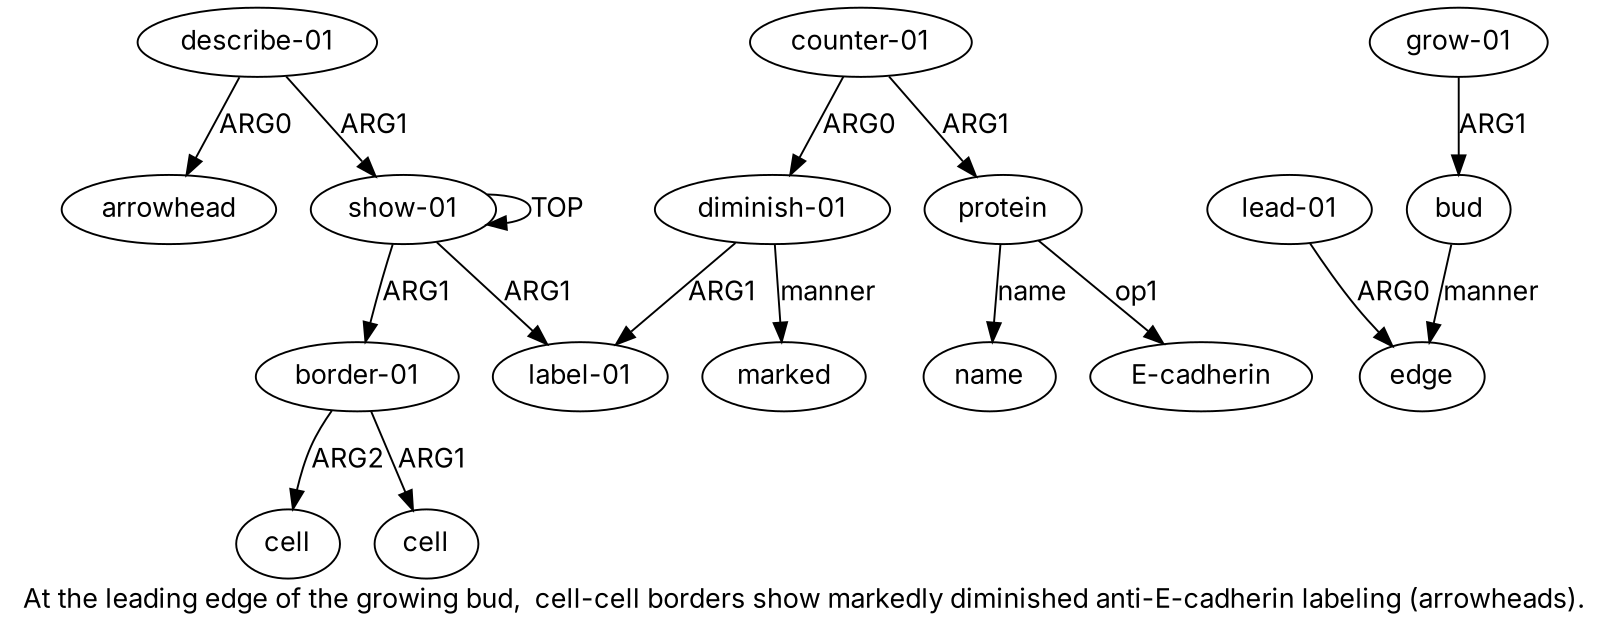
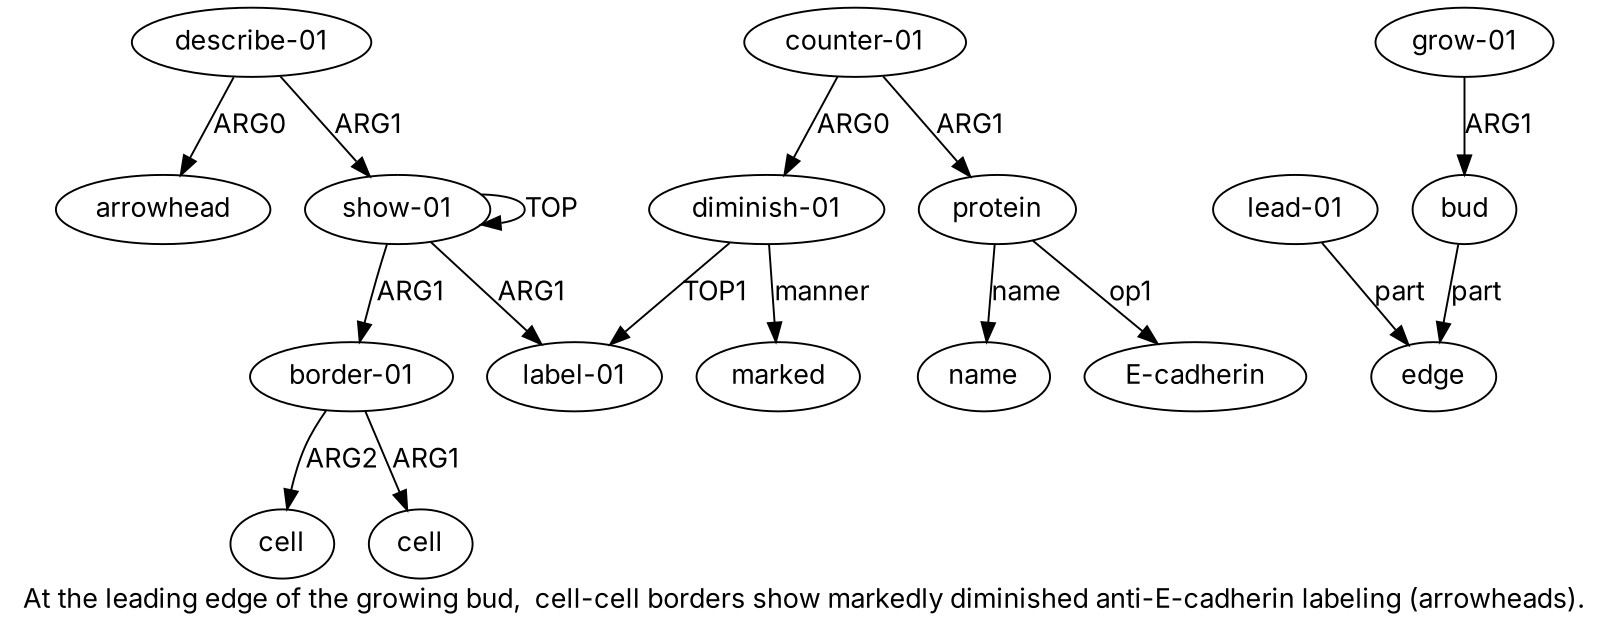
(723, 293) -> (715, 293)
(1394, 293) -> (1400, 293)
(1491, 293) -> (1477, 293)
